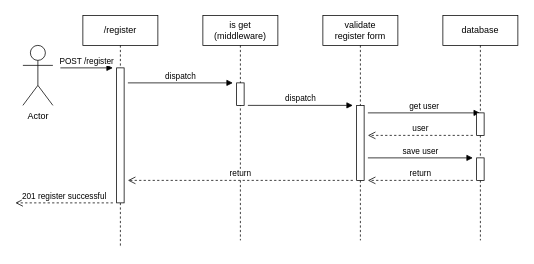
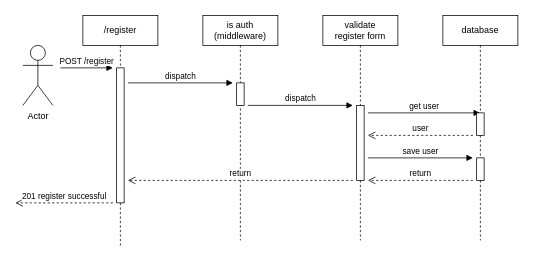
(240, 30) -> (240, 30)
